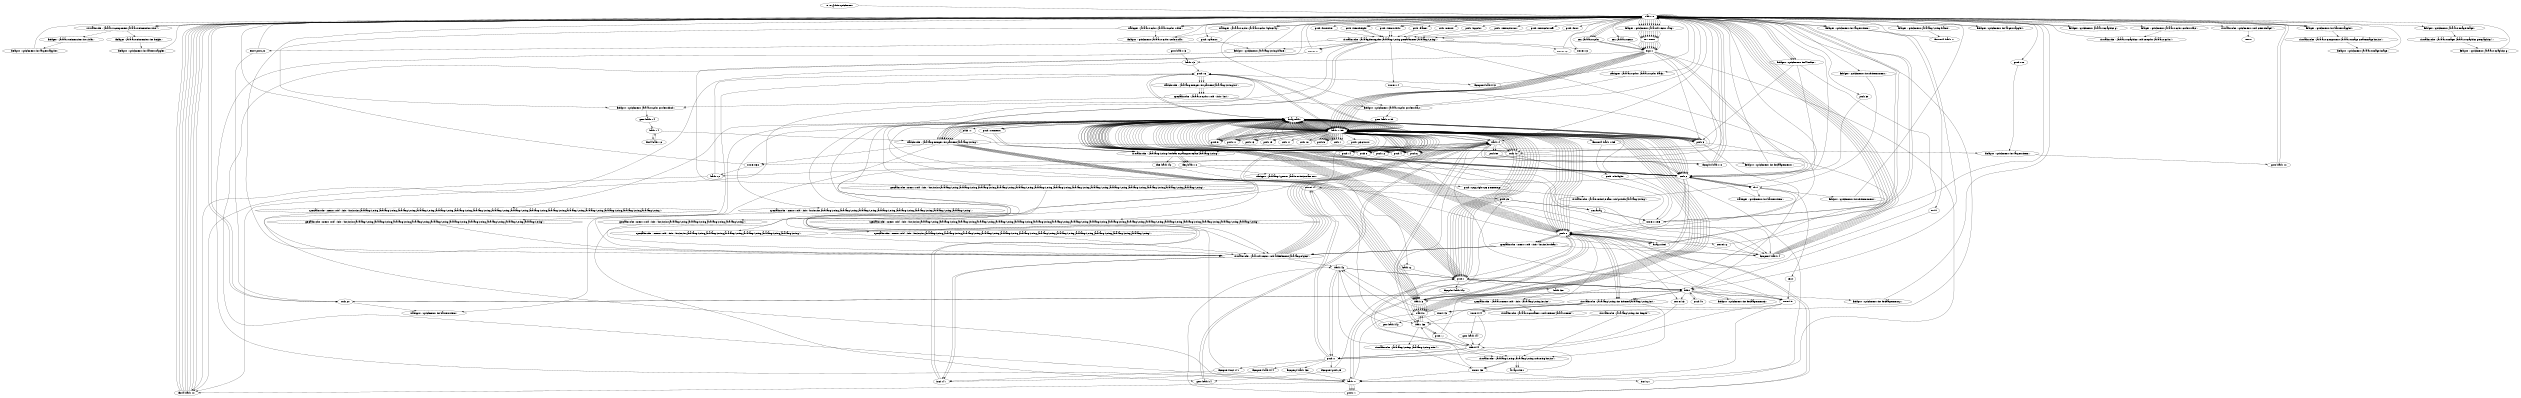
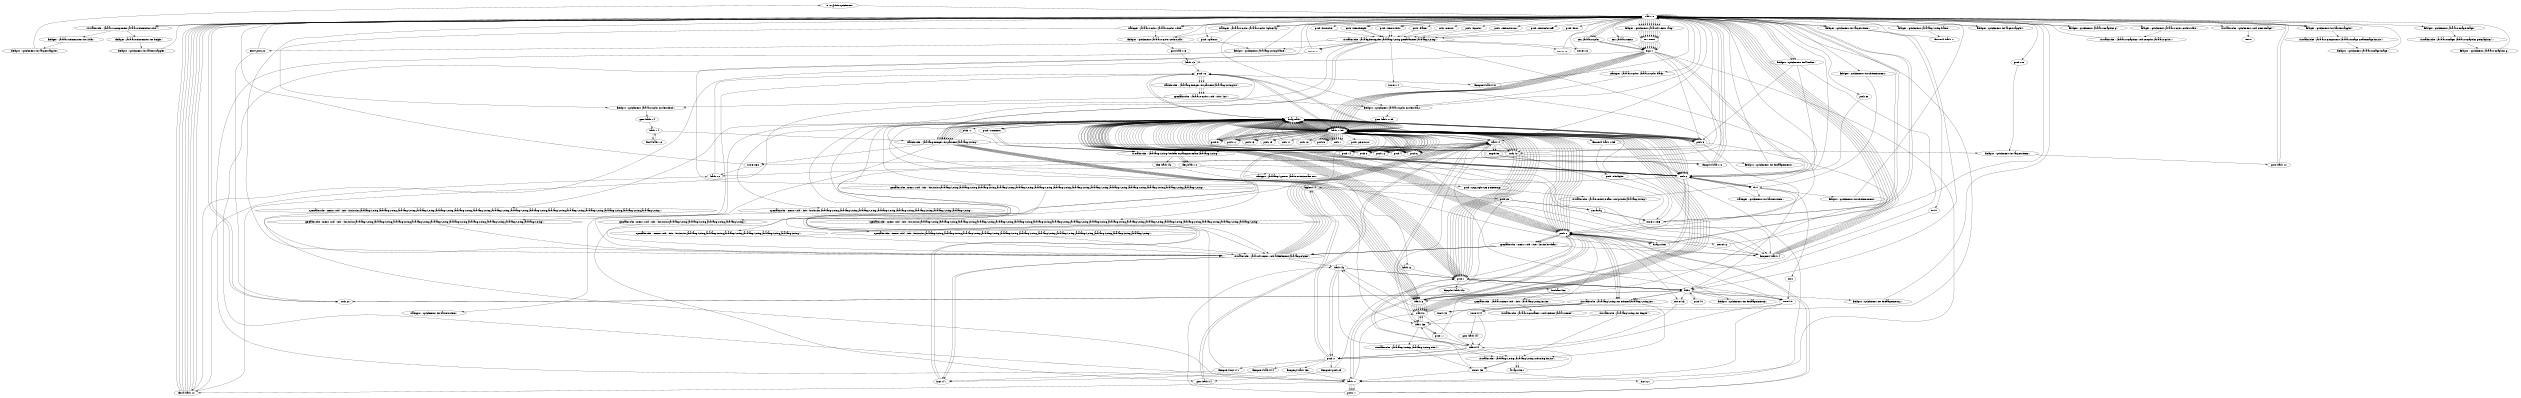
(831, 19) -> (418, 9)
none -> (1167, 45)
(1494, 154) -> (1494, 154)
(1310, 188) -> (1310, 188)
(372, 192) -> (371, 192)
(1790, 279) -> (1790, 279)
(1558, 290) -> (1558, 290)
(383, 307) -> none
(1391, 325) -> none
